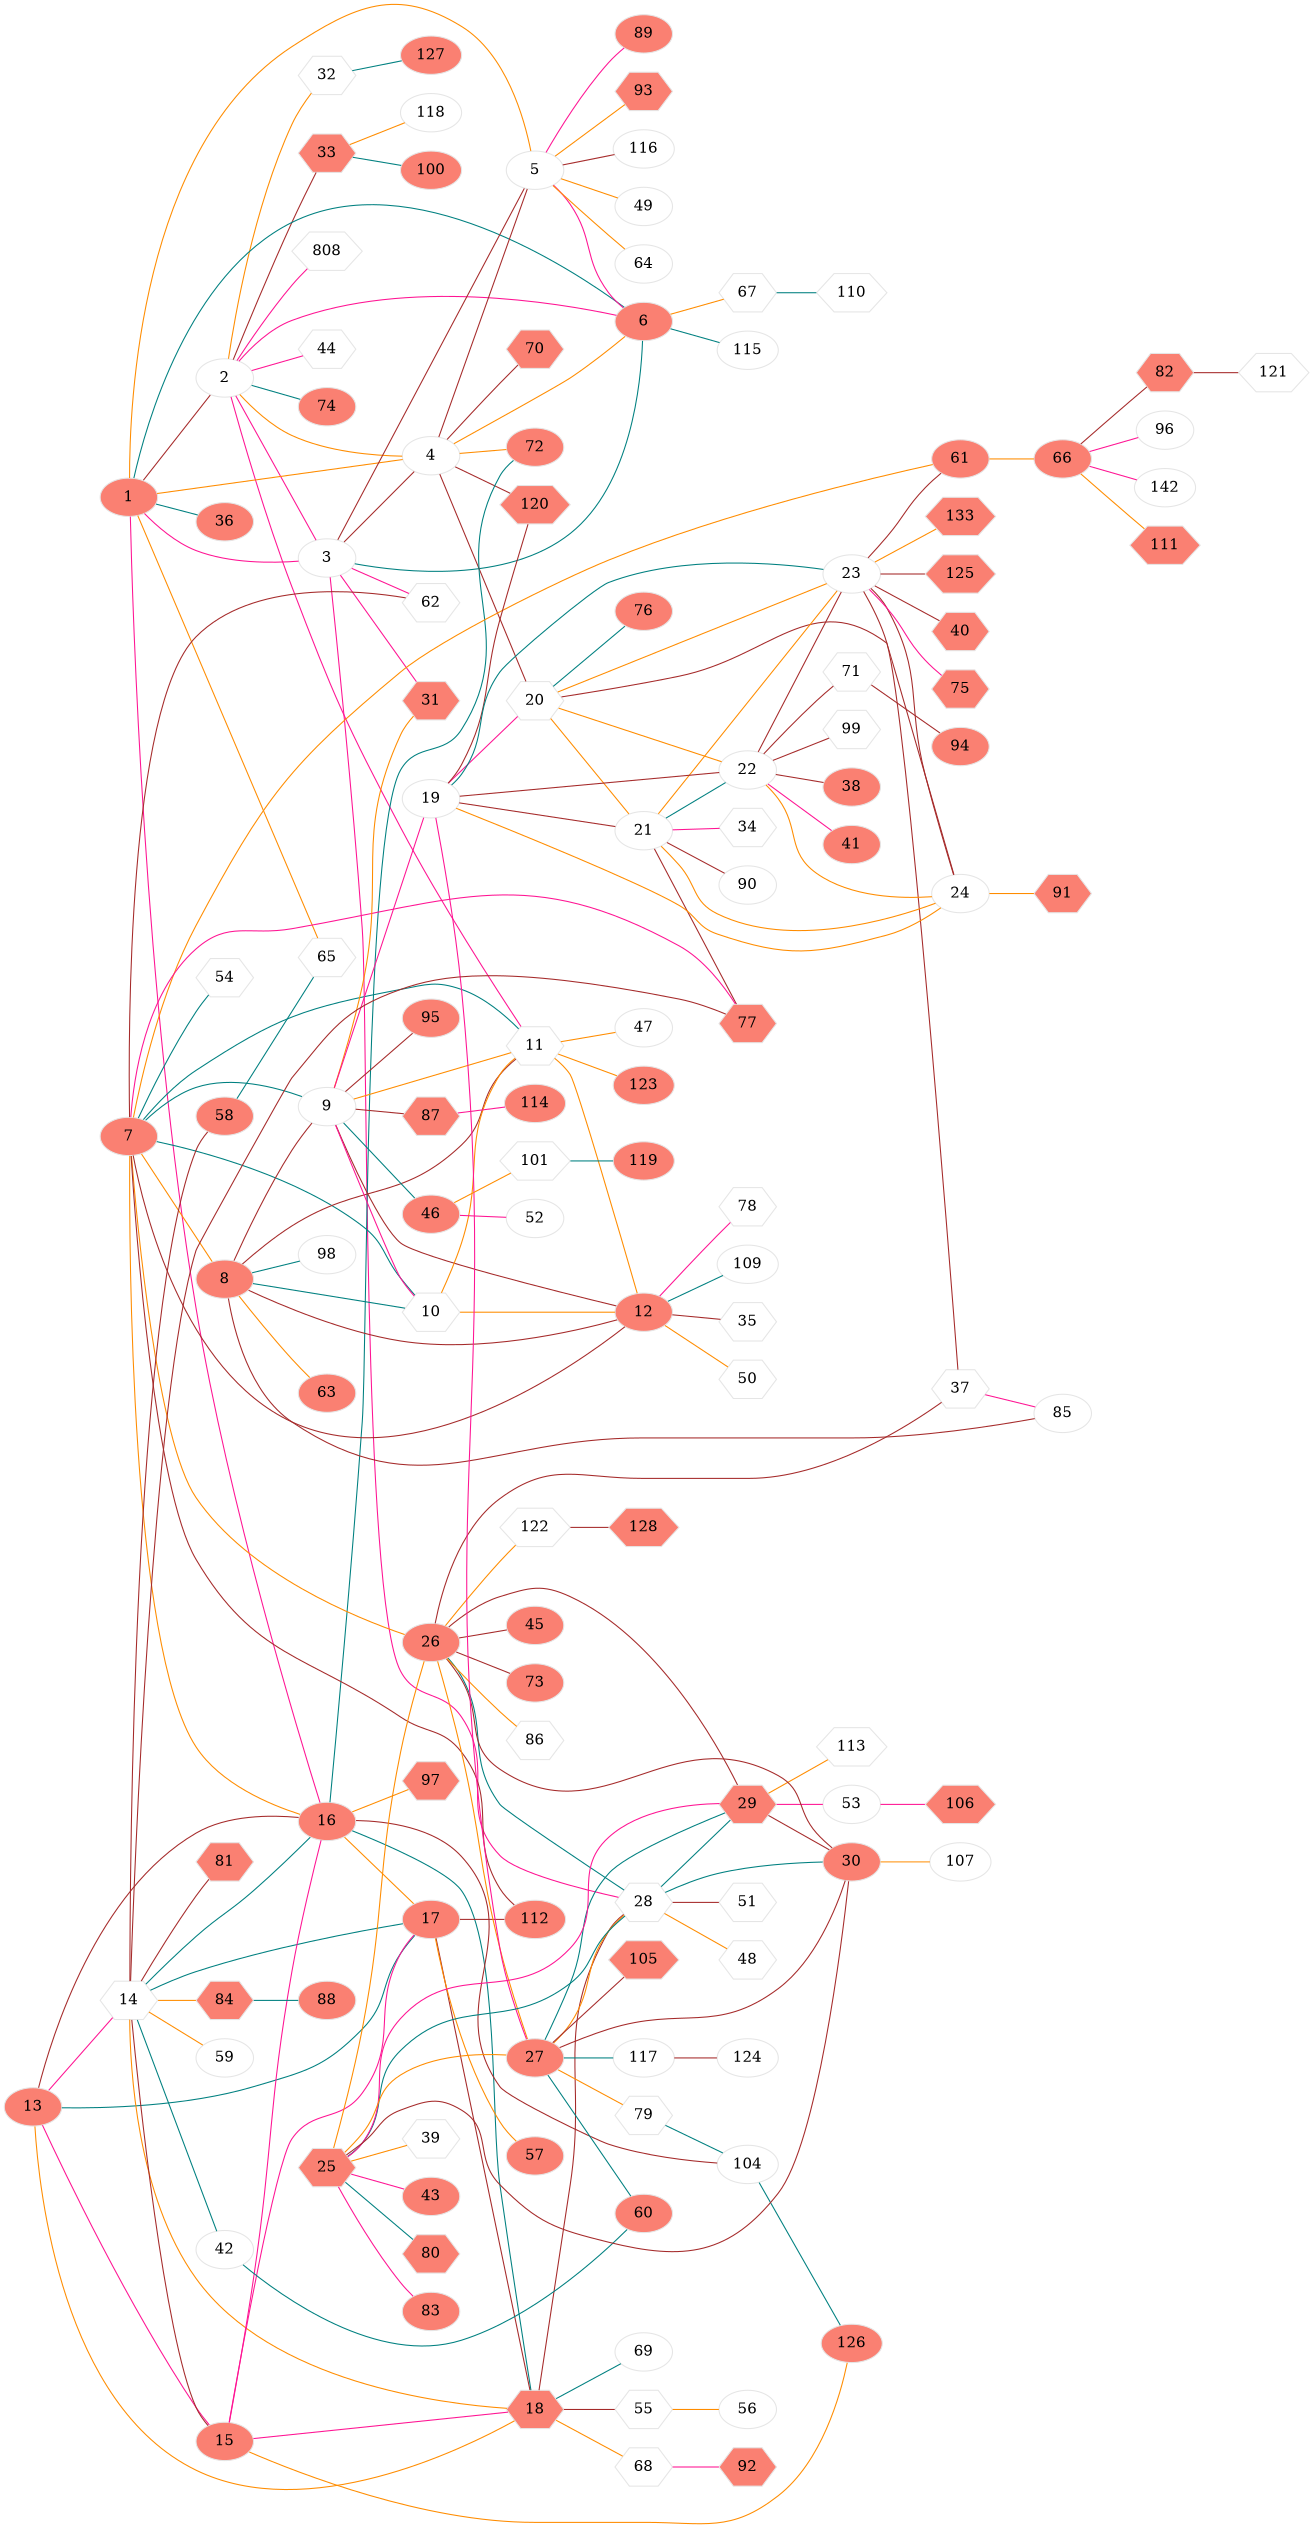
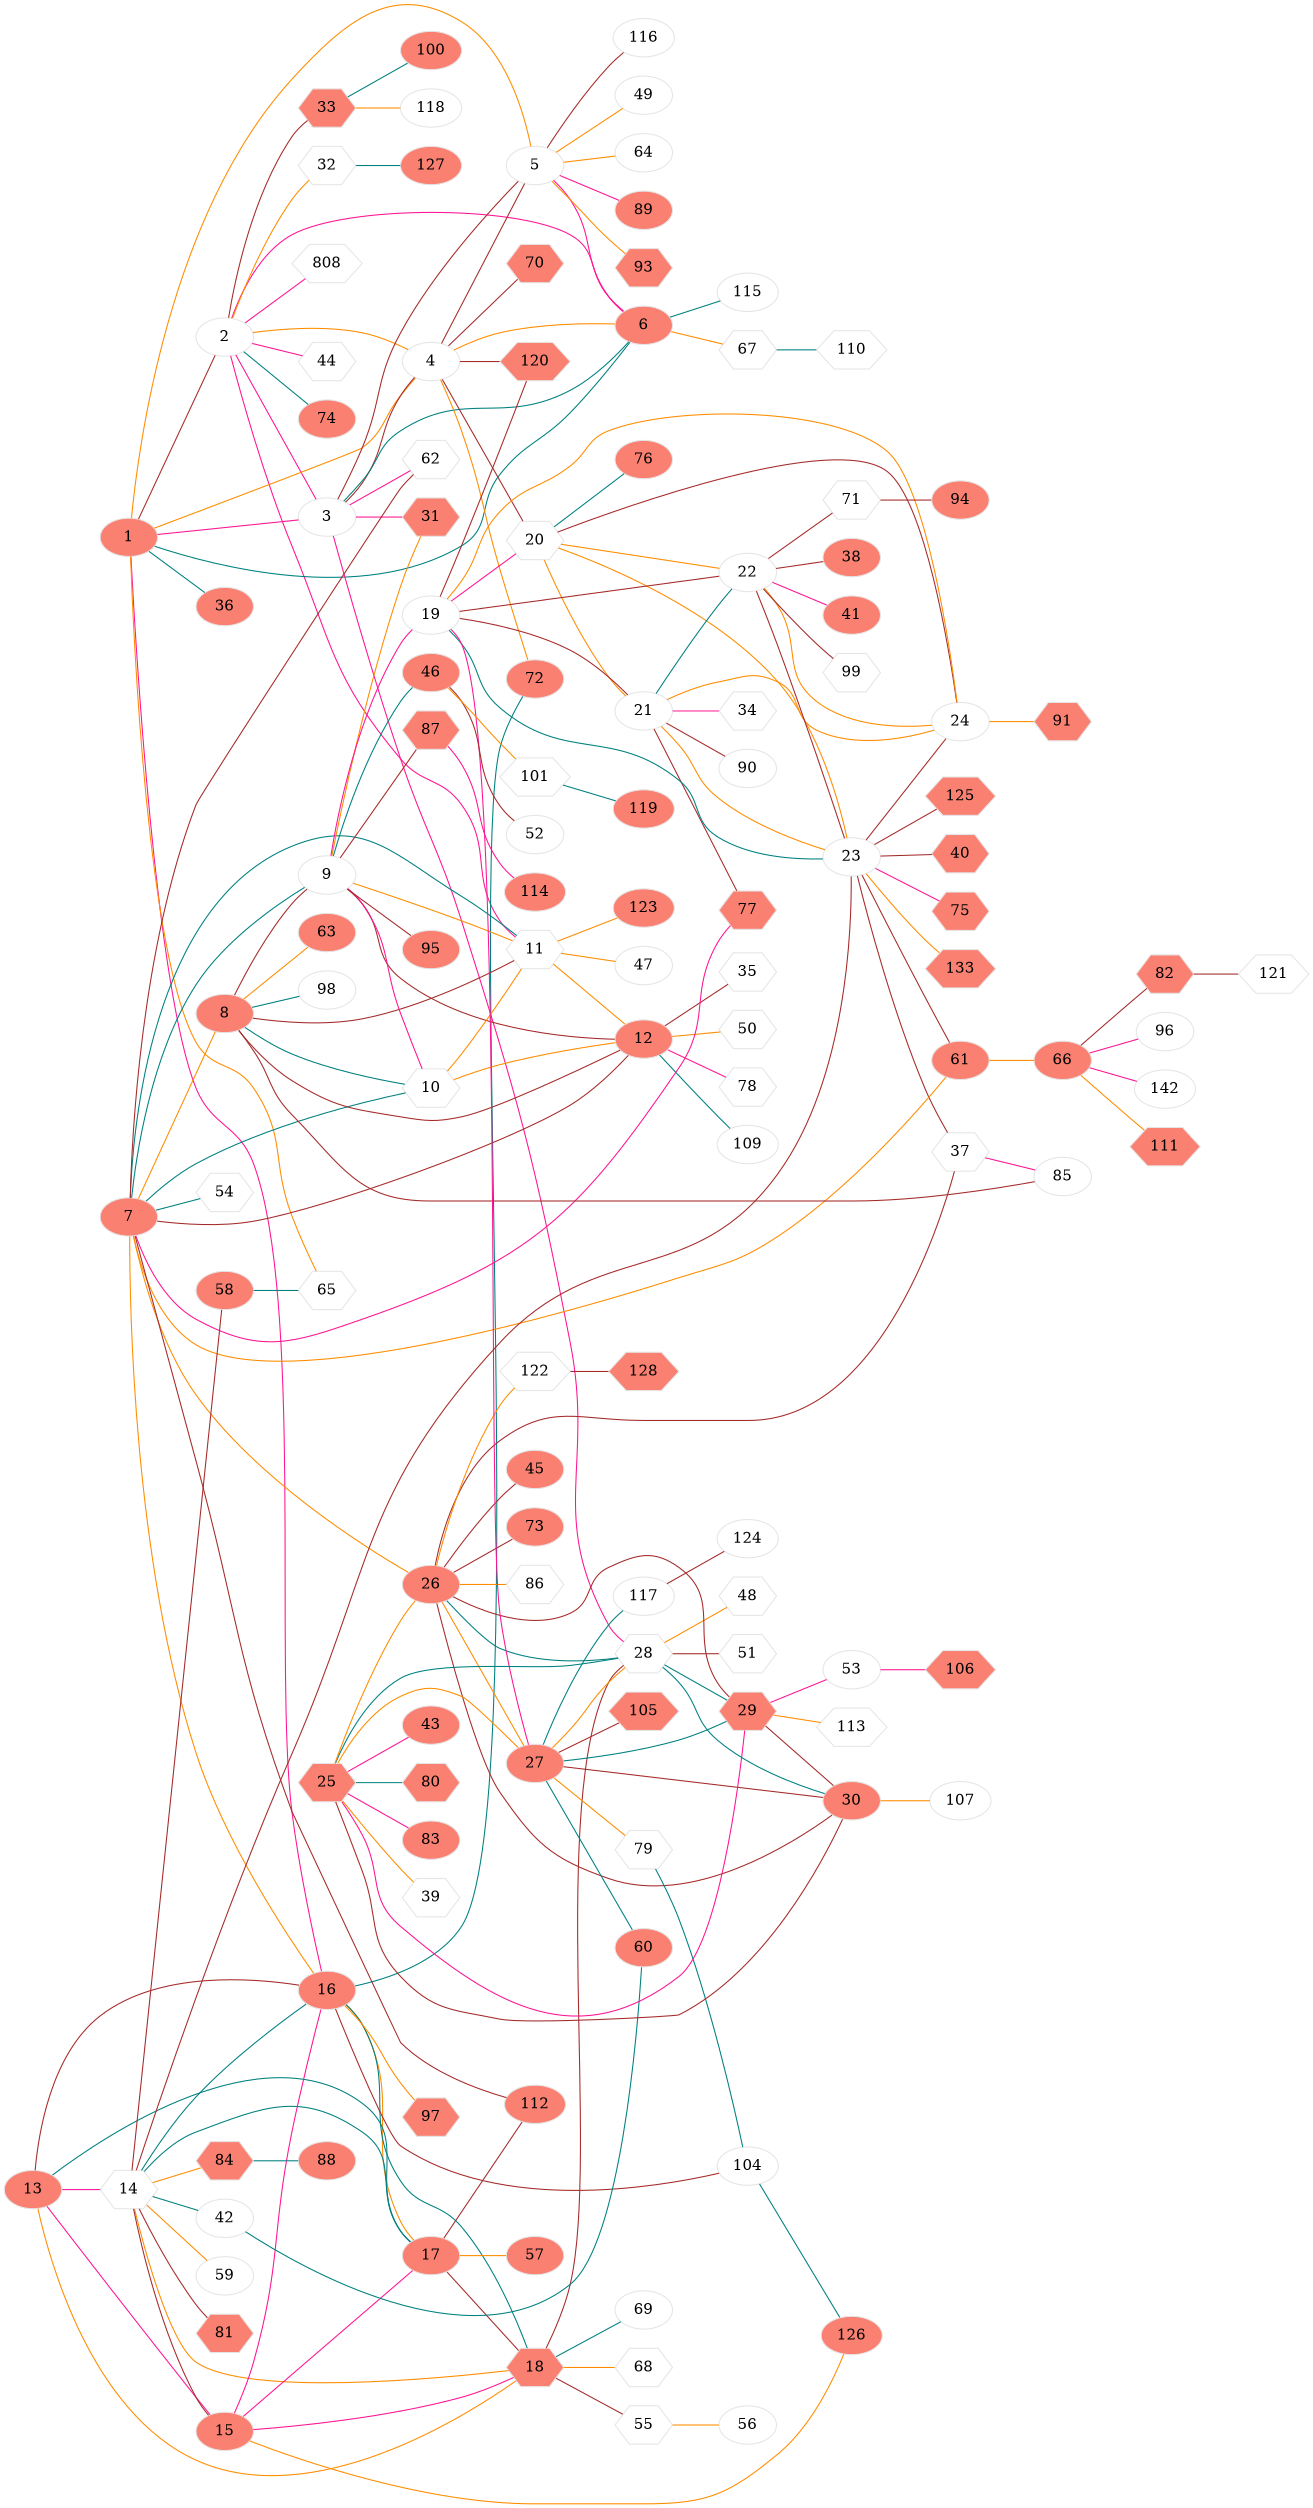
(483, 1216) -> (488, 784)
(181, 1316) -> (418, 1448)
(748, 2467) -> none
